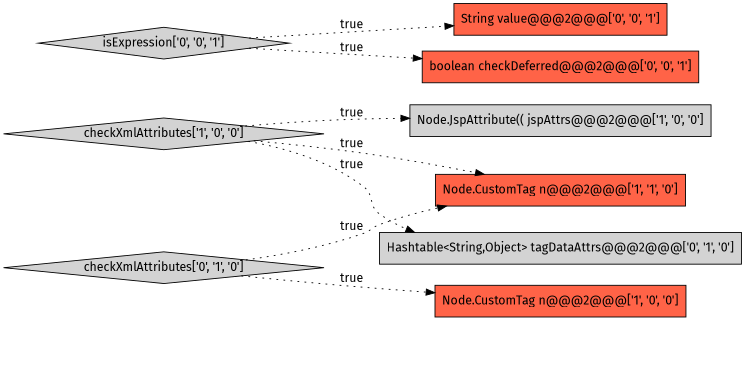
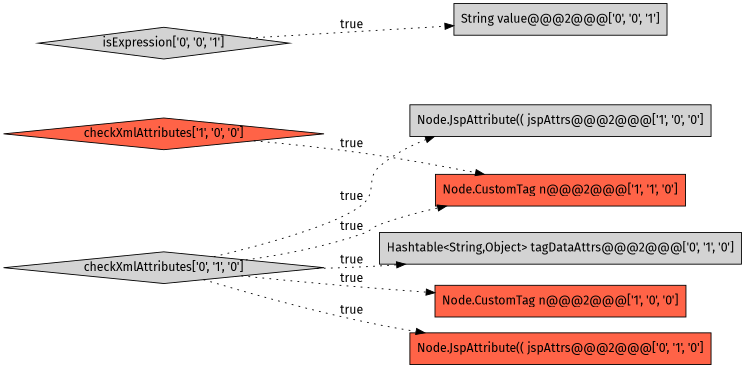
(560, 19) -> (560, 19)
(560, 67) -> none
(323, 121) -> (336, 220)
(164, 134) -> (164, 134)
(337, 170) -> (357, 267)
none -> (560, 349)
